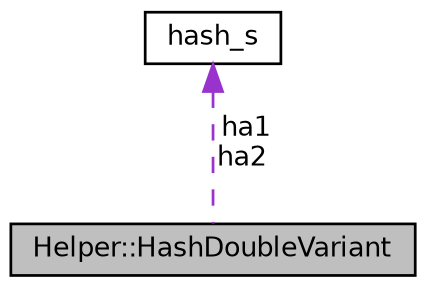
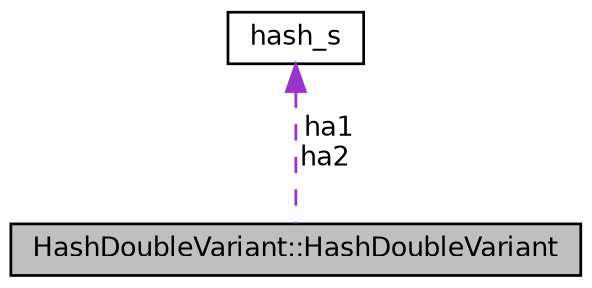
(213, 250) -> (296, 250)
